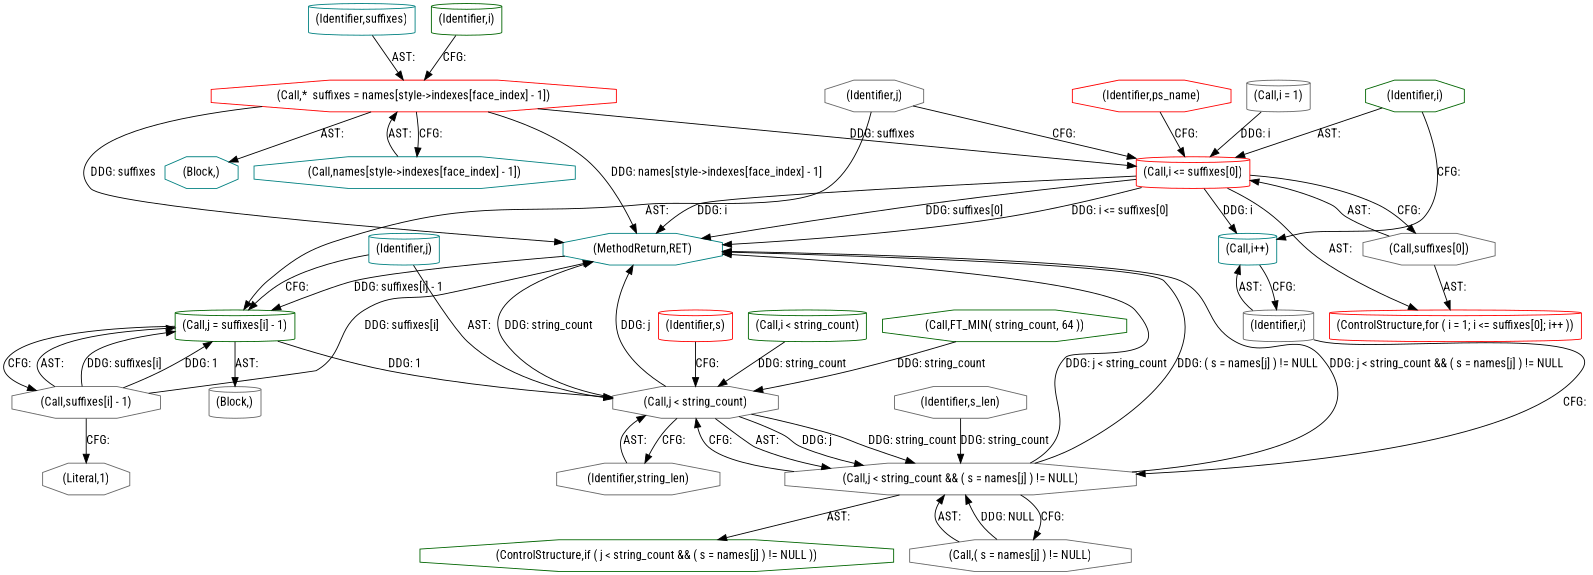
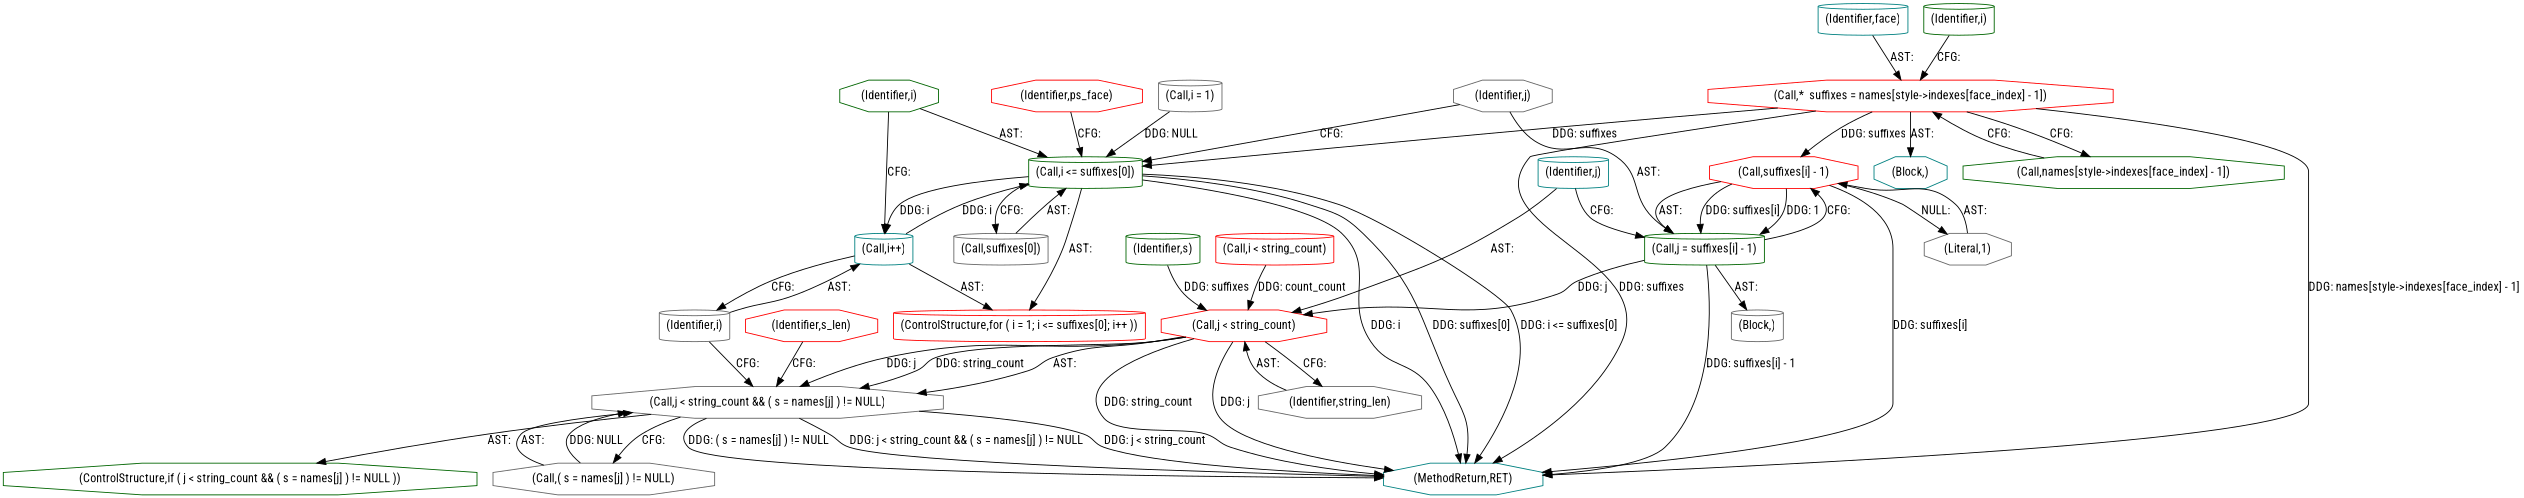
(362, 19) -> (1863, 19)
(1152, 96) -> (1067, 96)
none -> (1839, 129)
(401, 134) -> (2000, 134)
(1256, 134) -> (1171, 134)
(415, 173) -> (2124, 173)
(1193, 173) -> (1085, 173)
none -> (1919, 189)
none -> (961, 205)
(1429, 249) -> (1001, 249)
(427, 270) -> (1687, 417)
(1441, 283) -> (947, 285)
(696, 326) -> (1163, 249)
(807, 326) -> (1275, 249)
(1005, 326) -> none
(405, 364) -> (1593, 288)
(709, 364) -> (1217, 288)
(803, 364) -> (1302, 288)
(86, 402) -> (1784, 173)
(696, 402) -> (1244, 326)
(961, 402) -> (812, 326)
(99, 441) -> (1937, 211)
(1005, 441) -> (805, 364)
(739, 461) -> none
